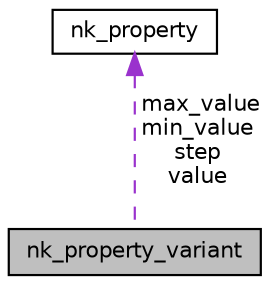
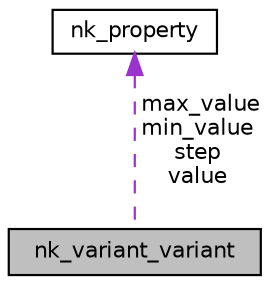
(135, 252) -> (135, 252)
